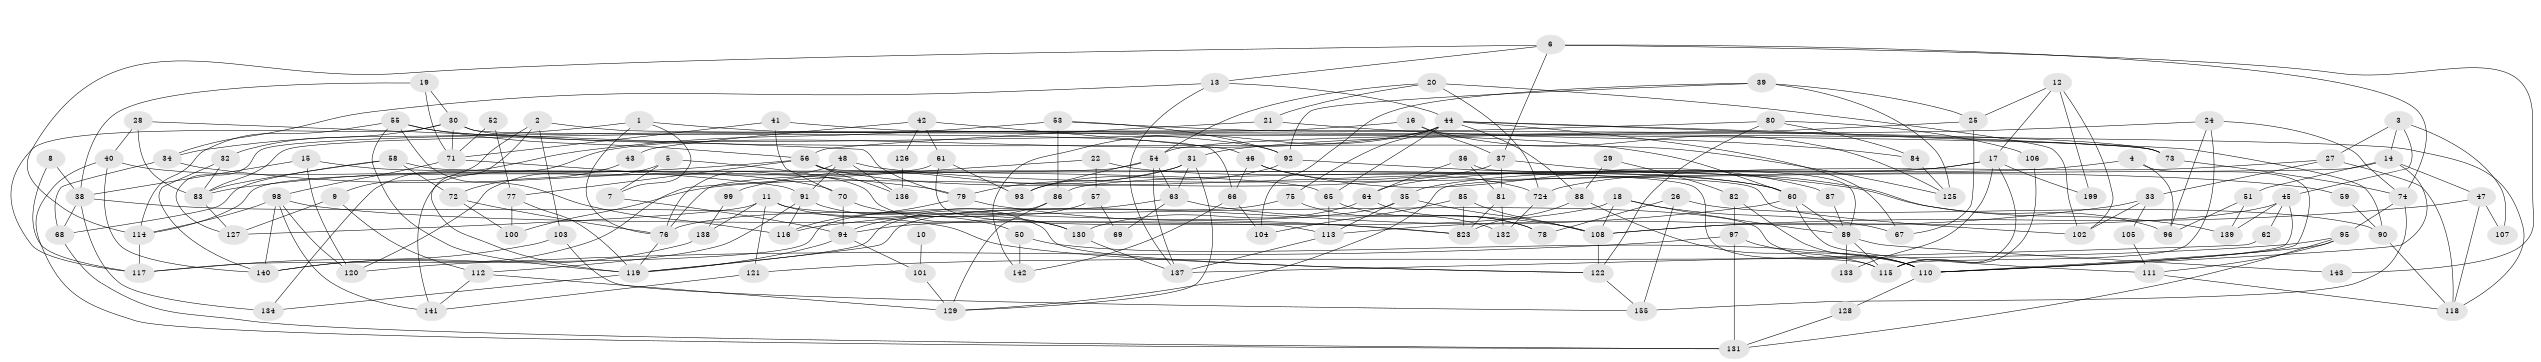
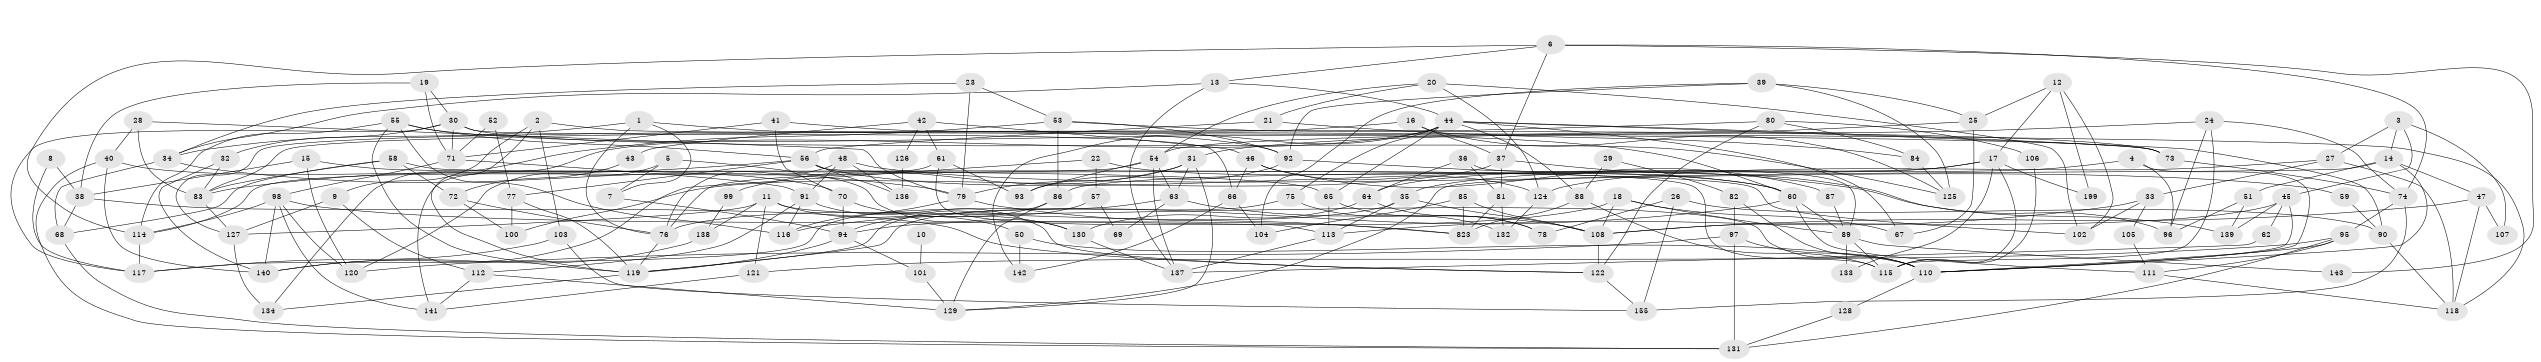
none -> (971, 83)
(1541, 197) -> (1541, 197)
(143, 293) -> (241, 277)
